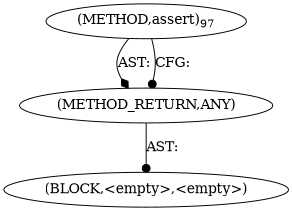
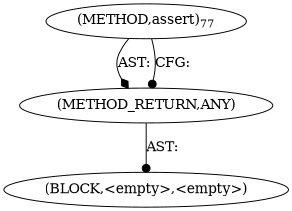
(208, 20) -> (208, 20)
